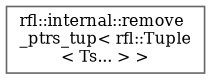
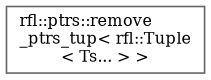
(106, 40) -> (106, 40)
